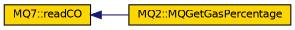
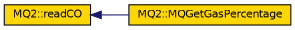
(47, 15) -> (47, 15)
